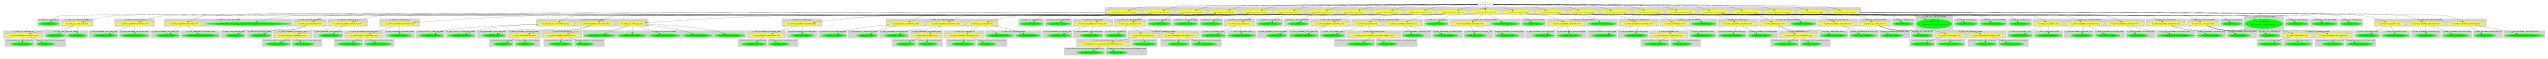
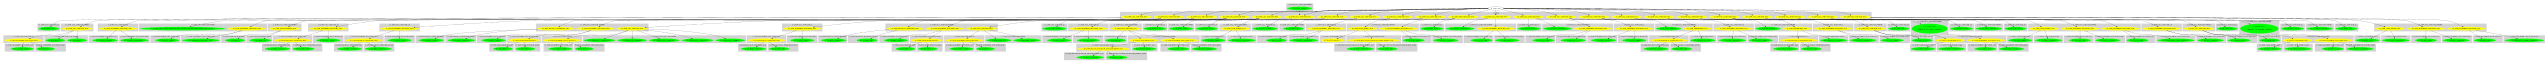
(1124, 12) -> (1136, 17)
(1171, 15) -> (1300, 13)
(1333, 36) -> (1333, 40)
